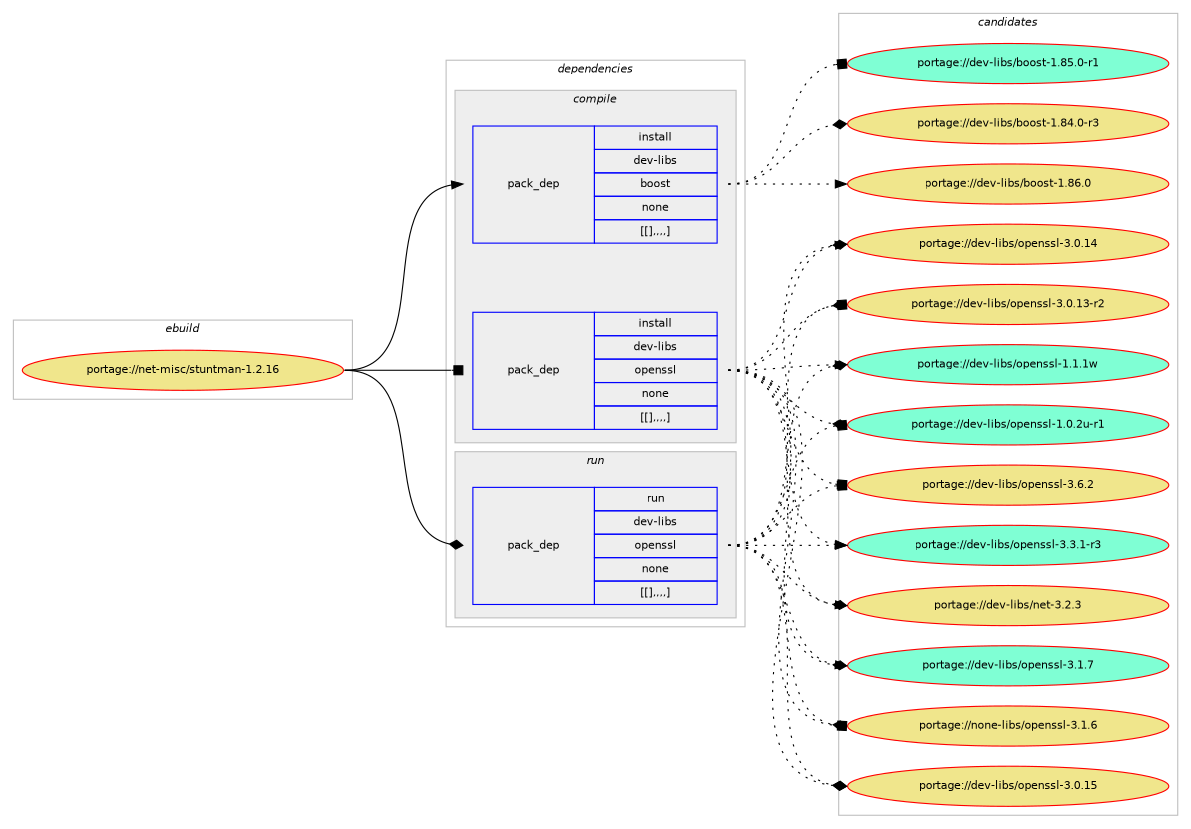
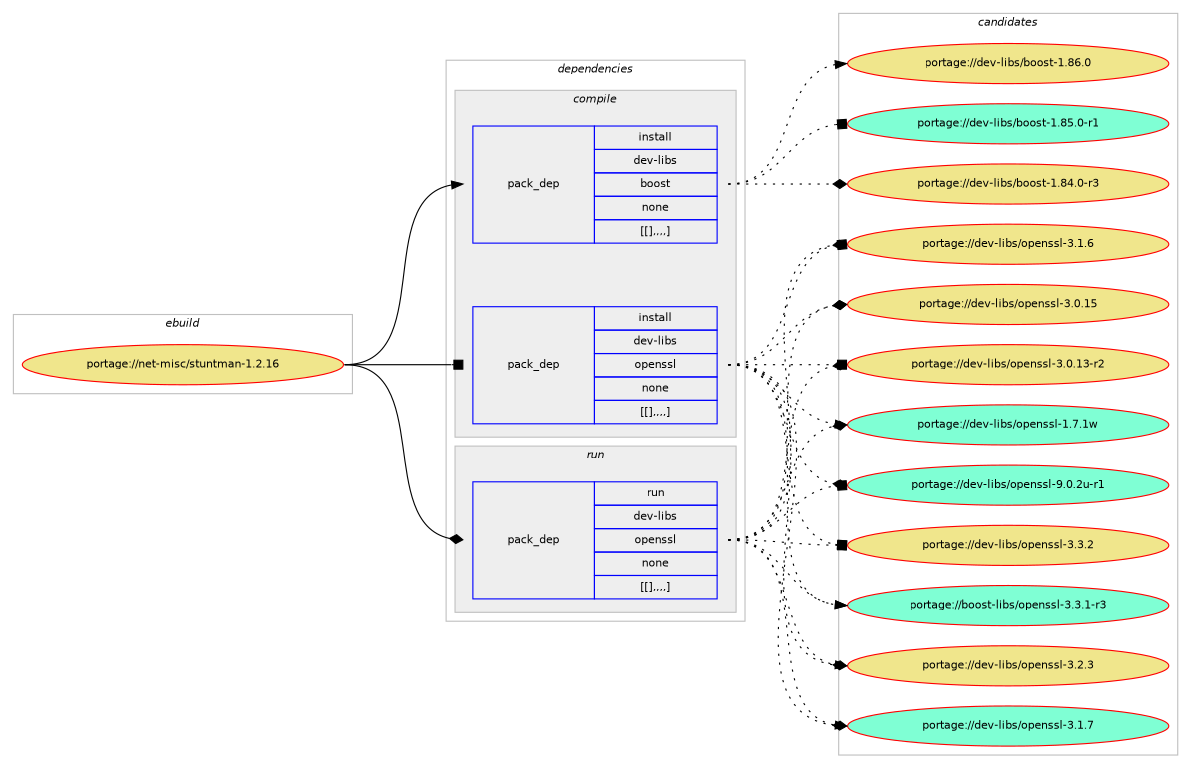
(1008, 244) -> none
(1008, 365) -> (1008, 425)
(1008, 425) -> (1008, 485)
(1008, 485) -> (1008, 545)
(1008, 545) -> (1008, 606)
(1008, 606) -> (1008, 666)
(1008, 726) -> (1008, 244)
